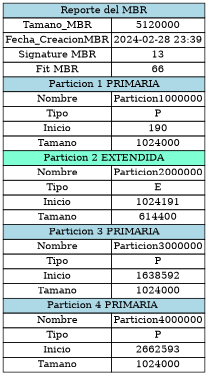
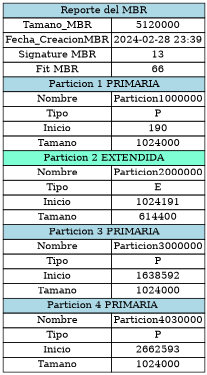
(158, 320) -> (158, 320)
